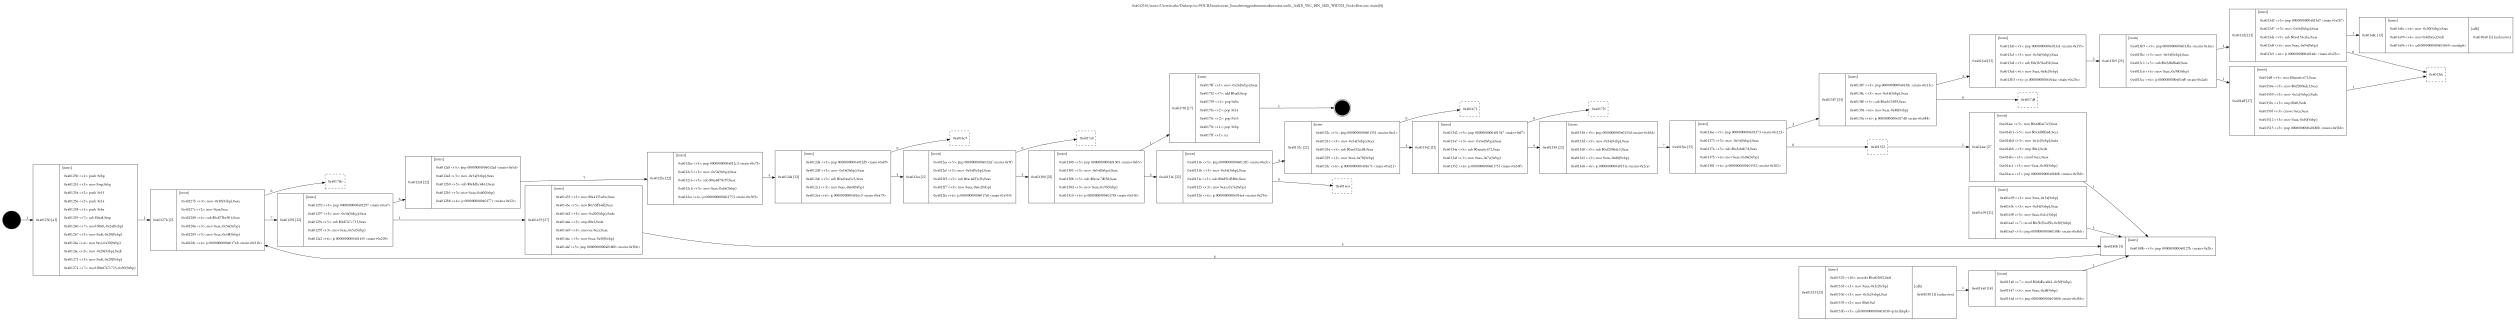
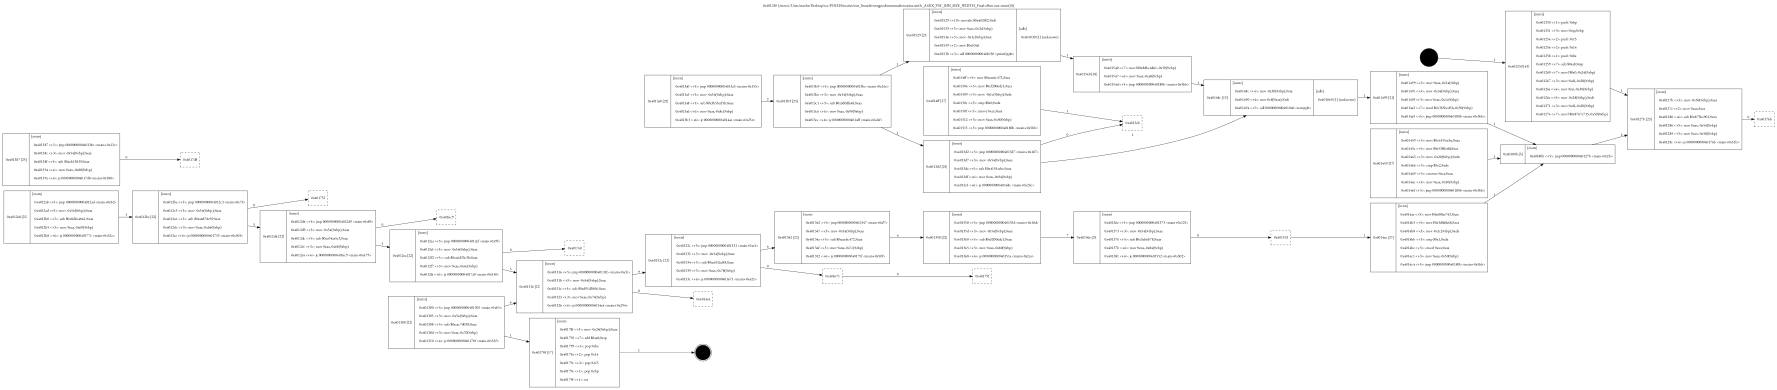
(1952, 81) -> none
(2222, 81) -> (893, 69)
none -> (1363, 98)
(1556, 115) -> (906, 276)
(1801, 124) -> none
(1021, 177) -> (508, 271)
none -> (318, 198)
(335, 220) -> none
(2105, 264) -> (1196, 84)
